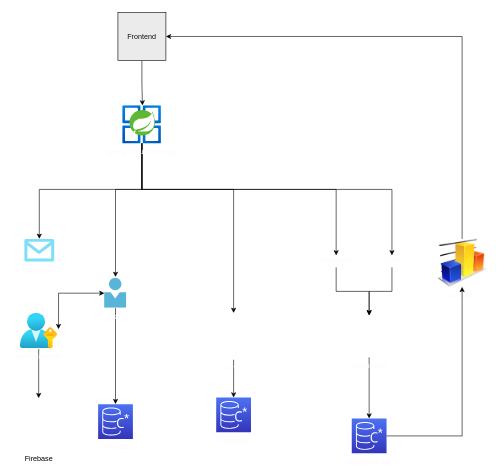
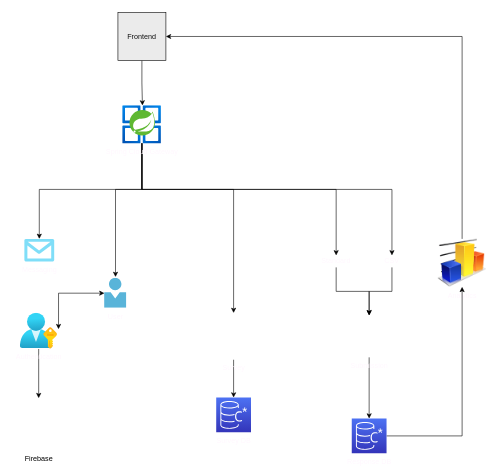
(116, 354) -> none
(116, 422) -> none
